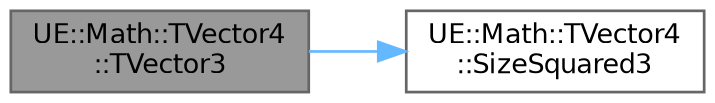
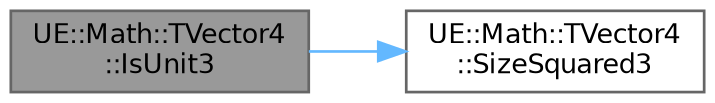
(160, 51) -> (160, 51)
